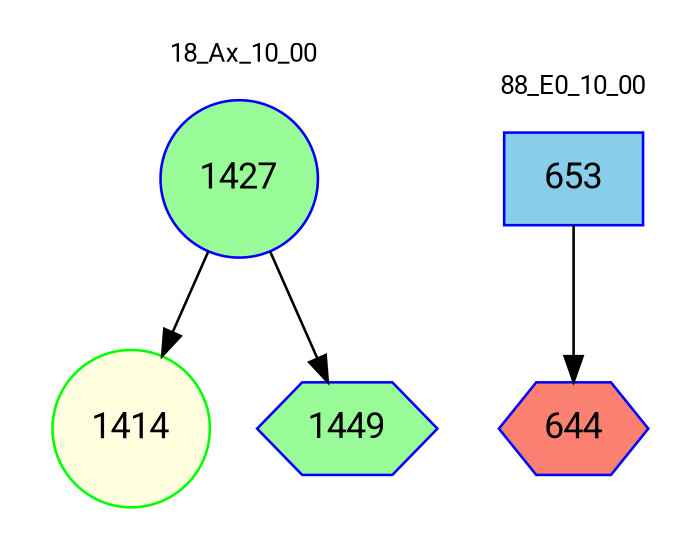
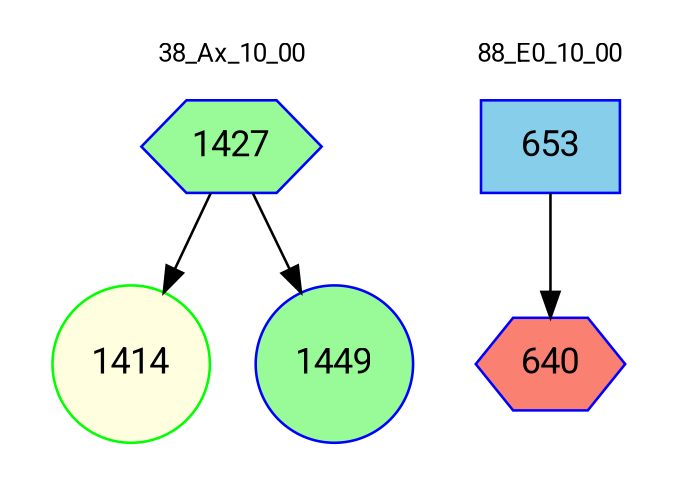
(244, 55) -> (233, 55)
(239, 179) -> (231, 147)
(347, 429) -> (334, 364)
(574, 429) -> (550, 364)
